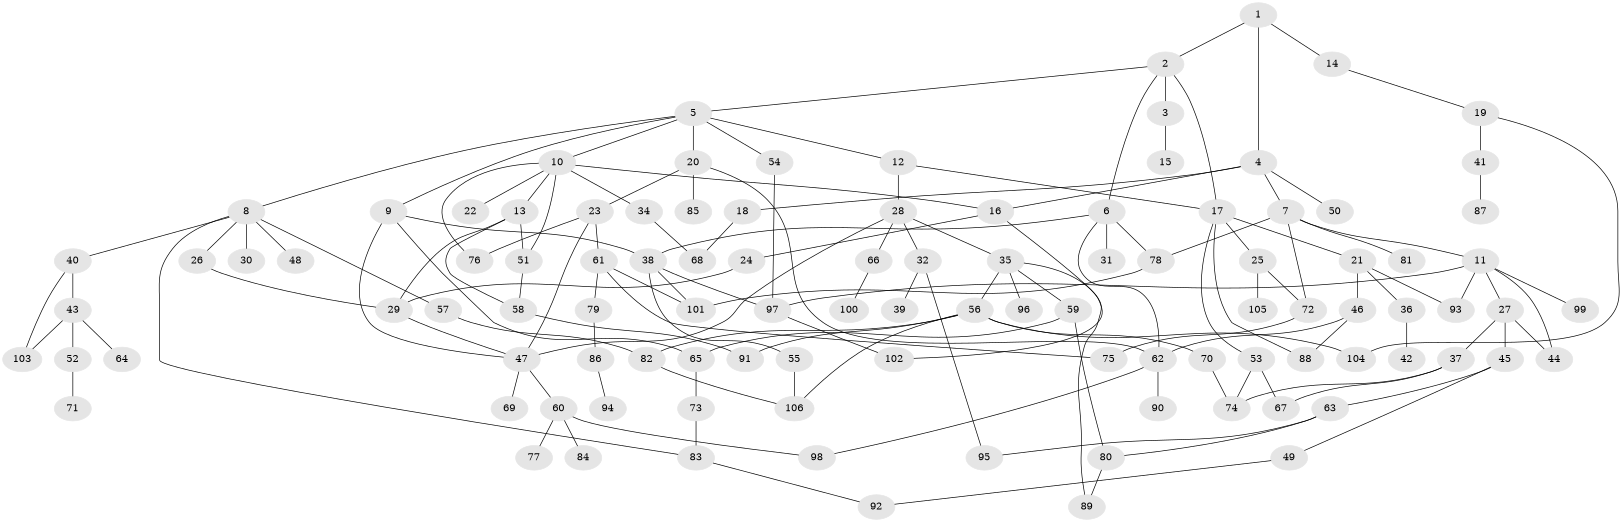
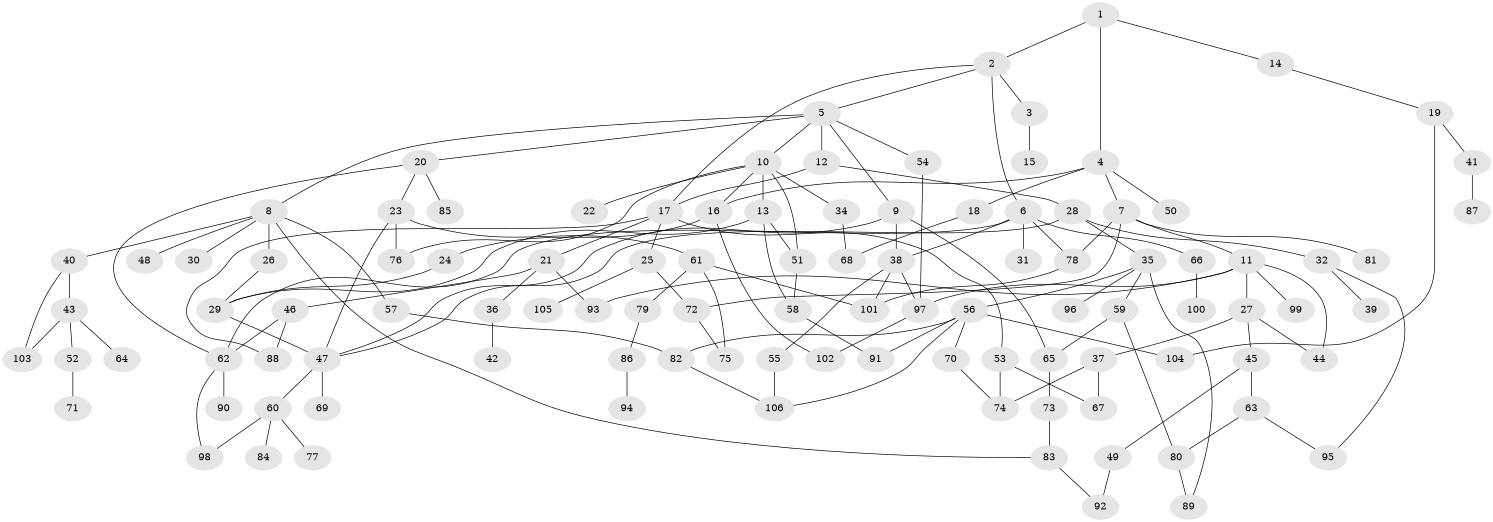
(885, 238) -> (1125, 238)
